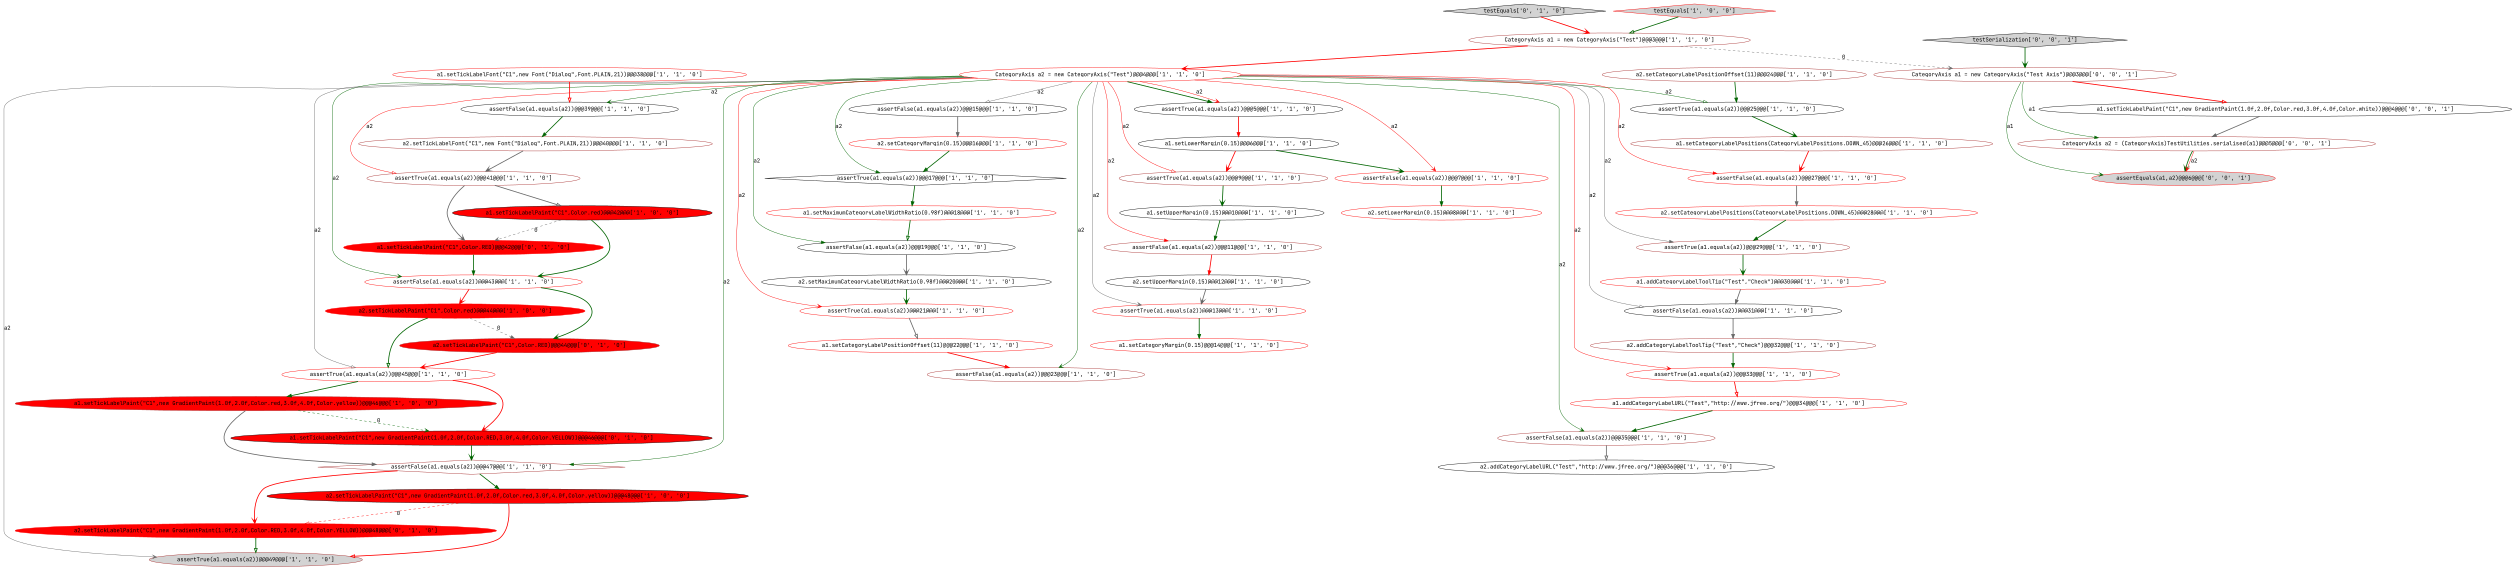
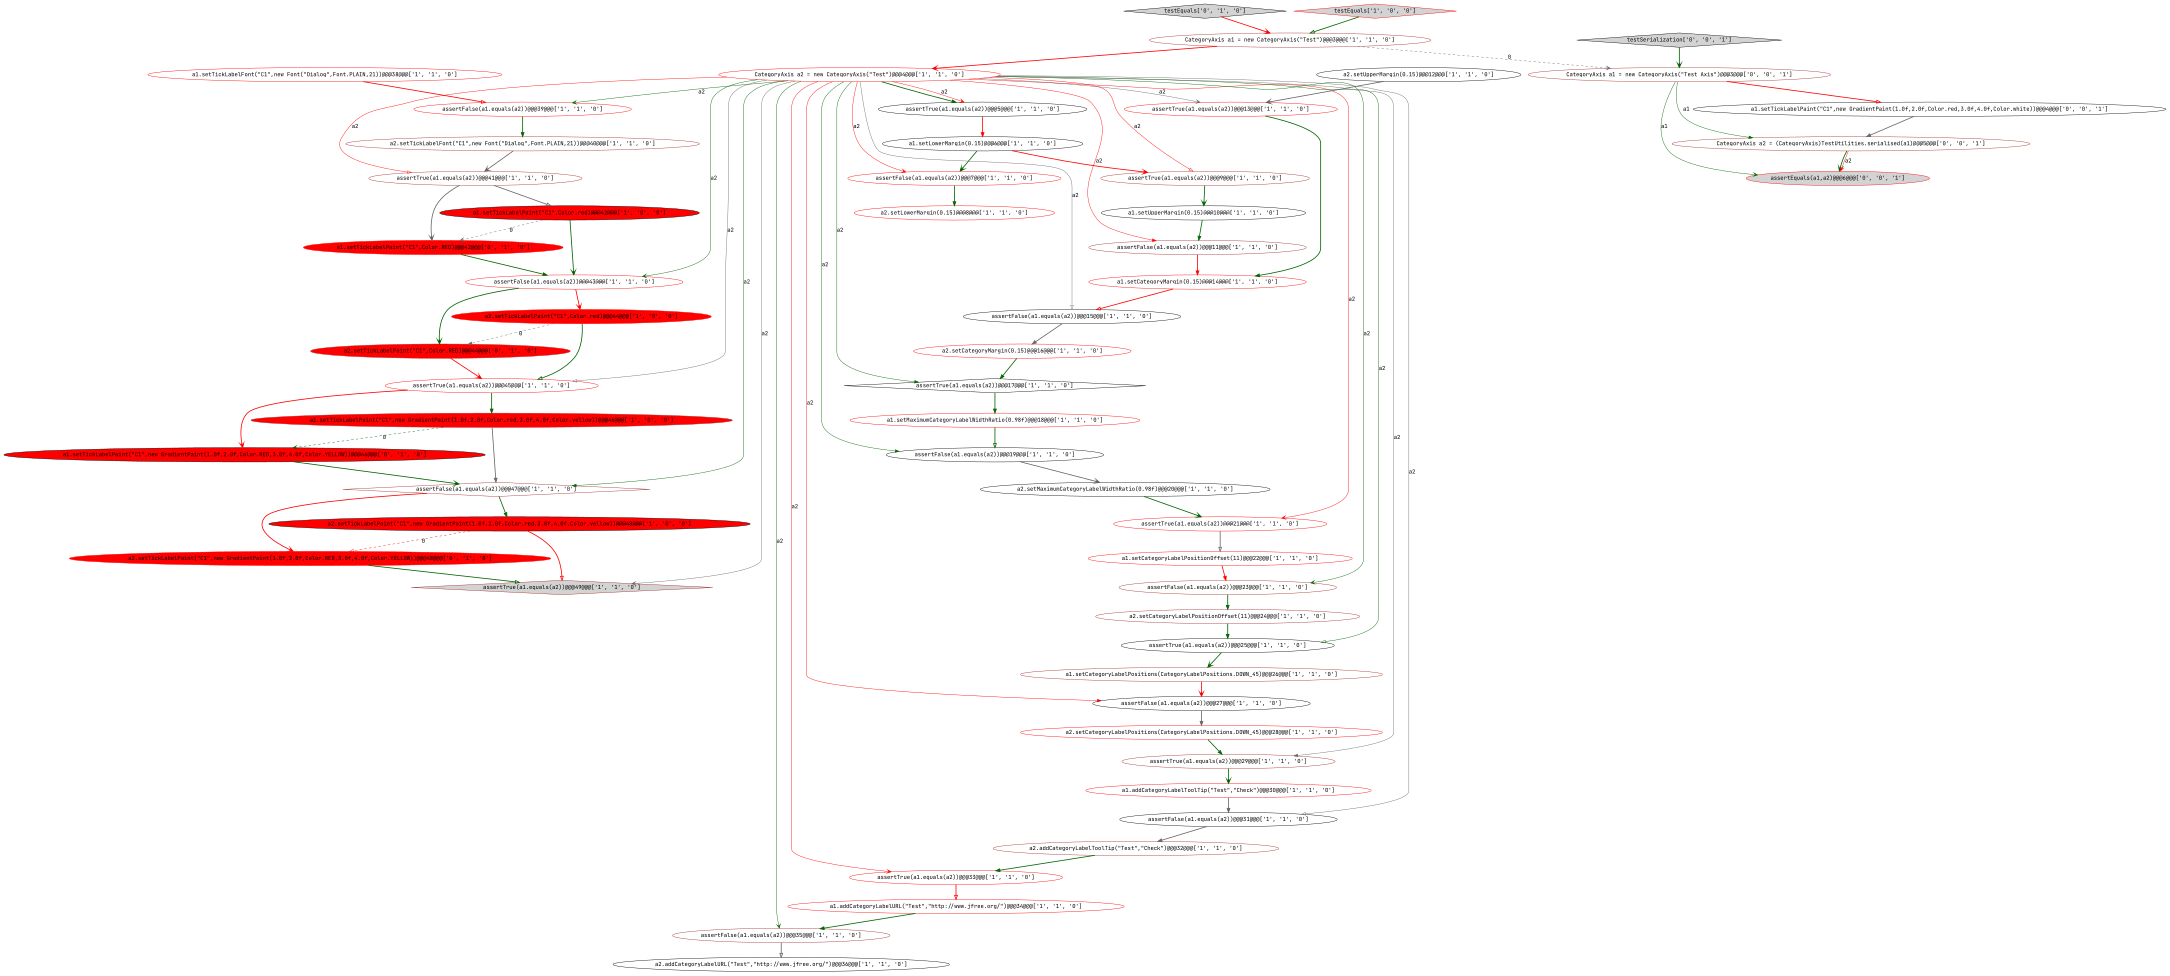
(570, 109) -> (523, 109)
(1797, 178) -> (1201, 703)
(1211, 263) -> (1198, 263)
none -> (1137, 299)
(256, 560) -> (562, 587)
none -> (1228, 600)
